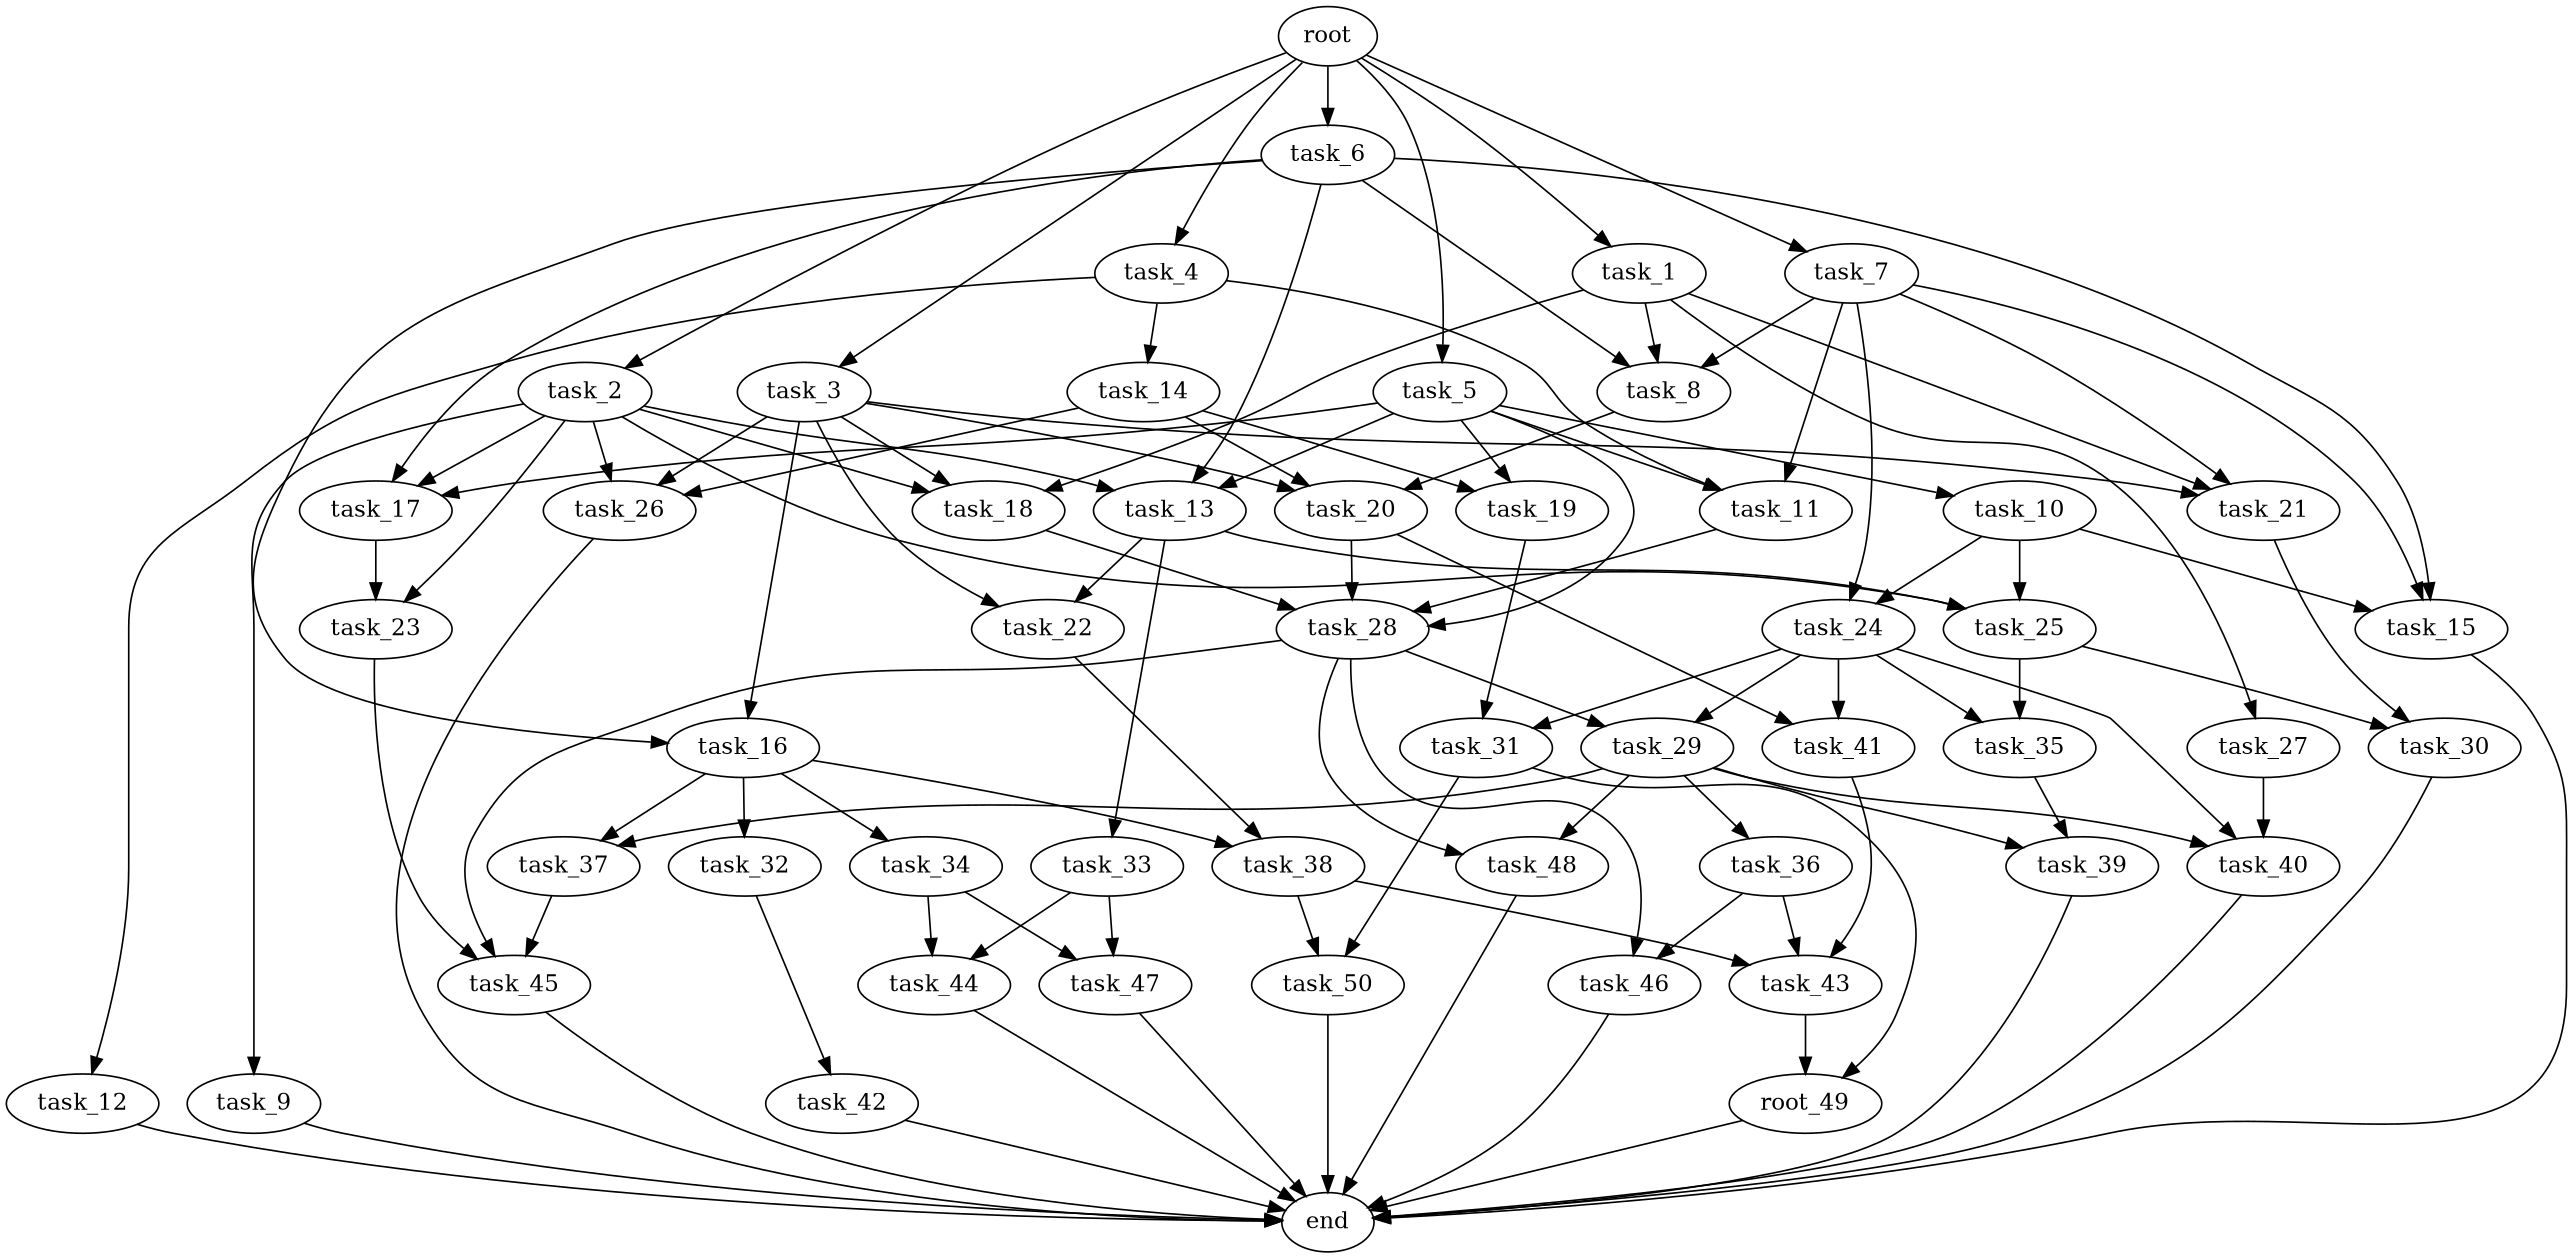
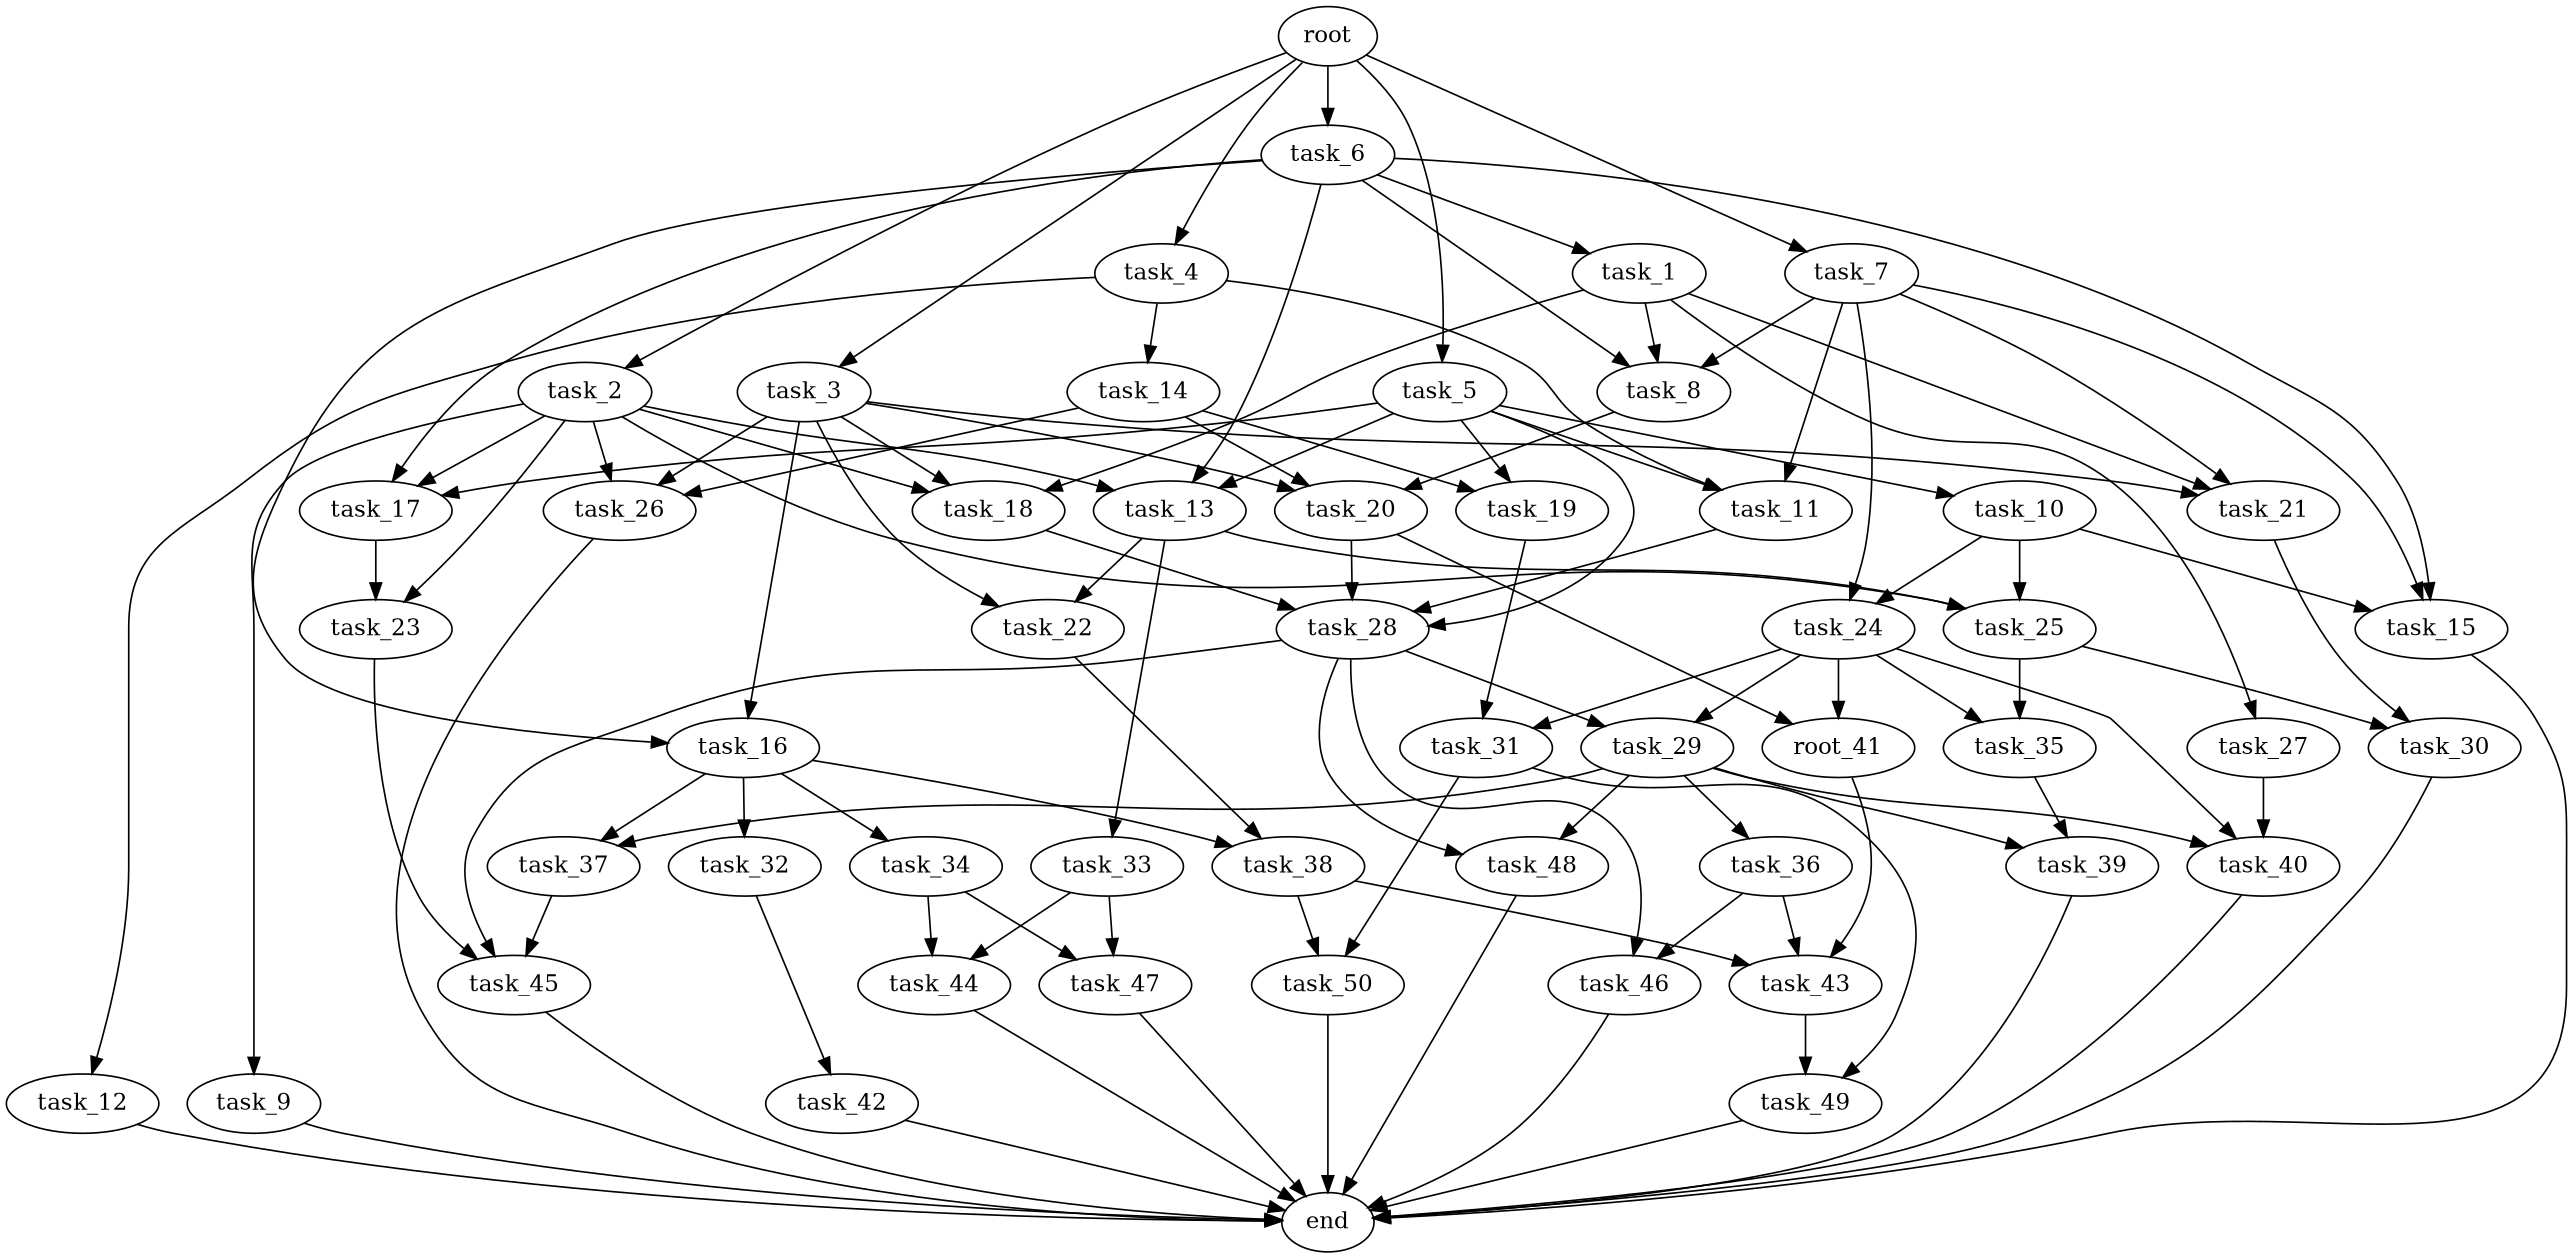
(1484, 141) -> (1476, 211)
(1838, 748) -> (1838, 748)
(1806, 1104) -> (1806, 1104)
